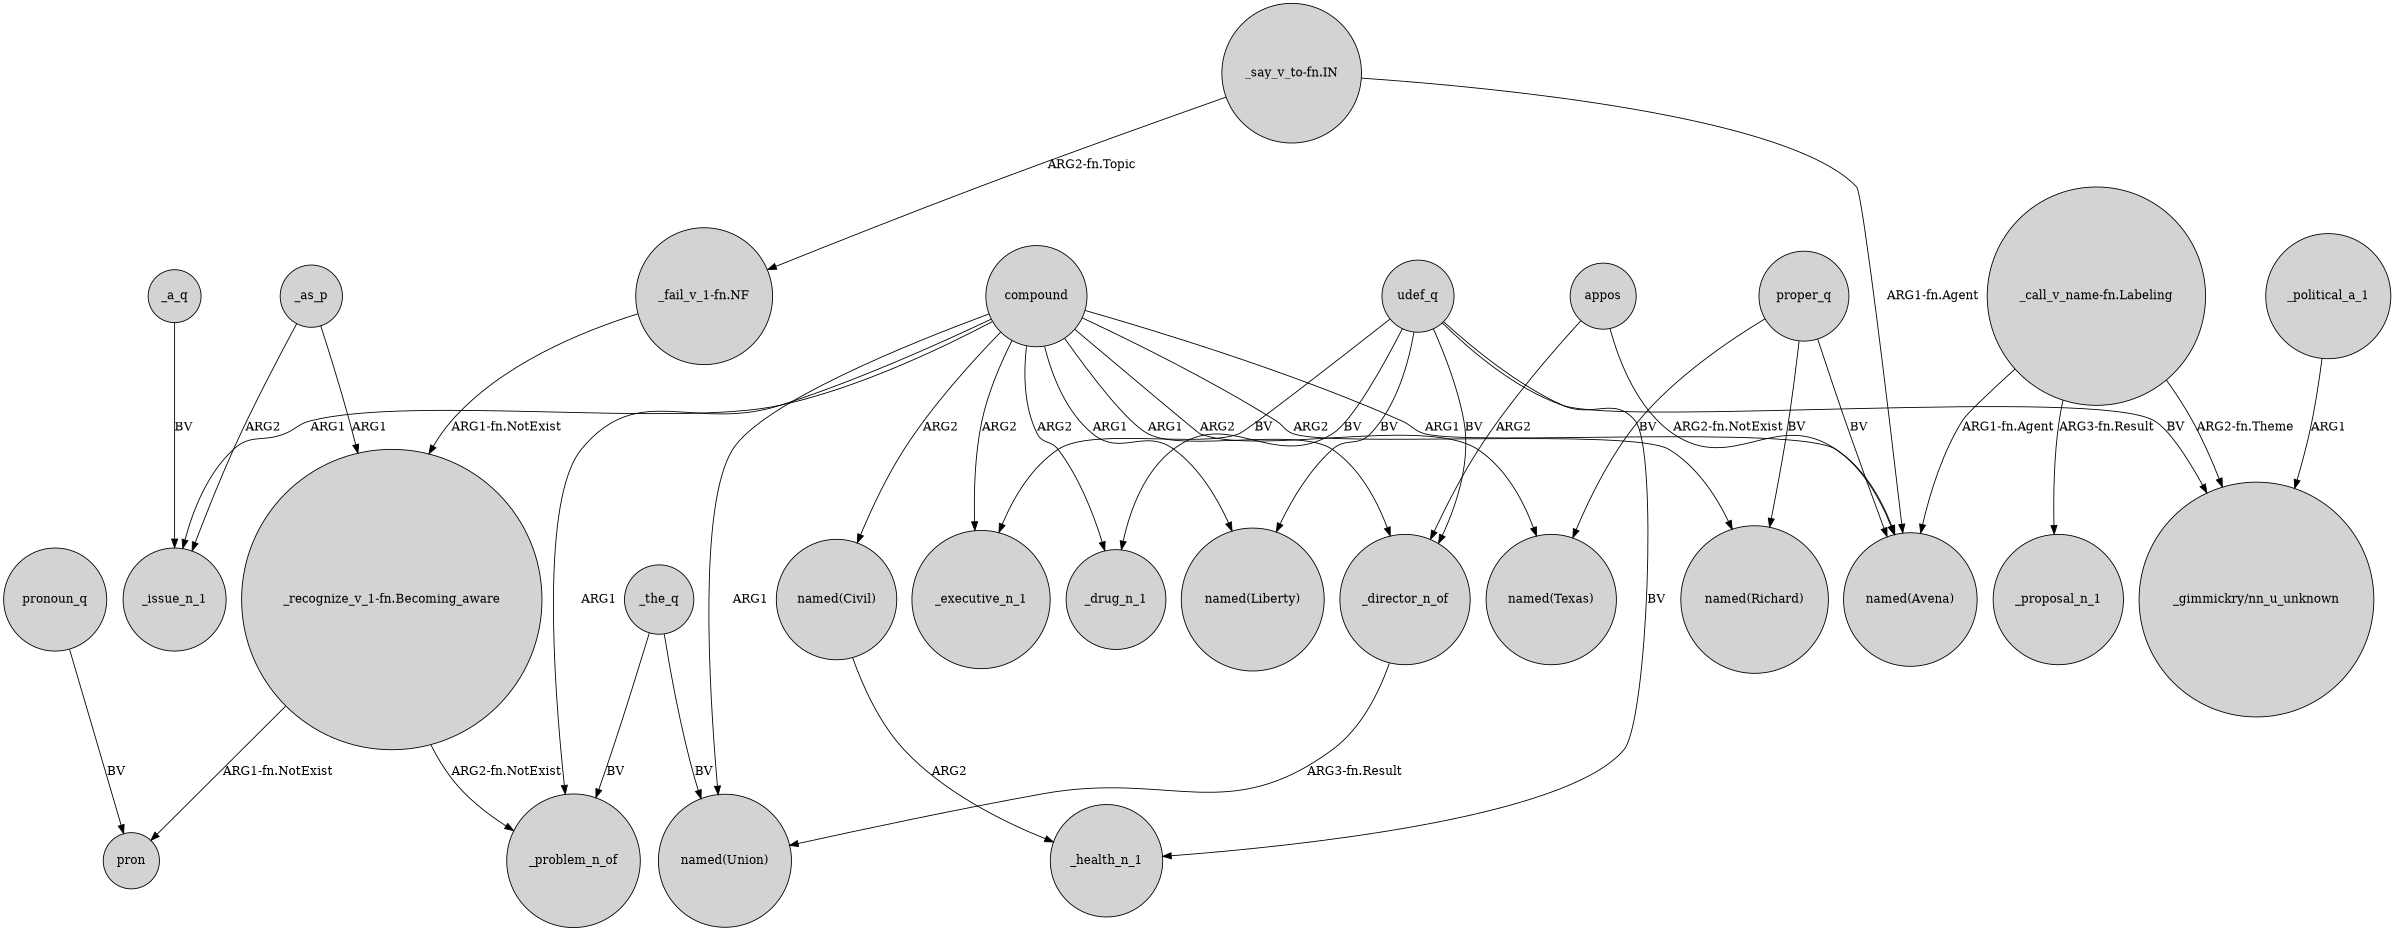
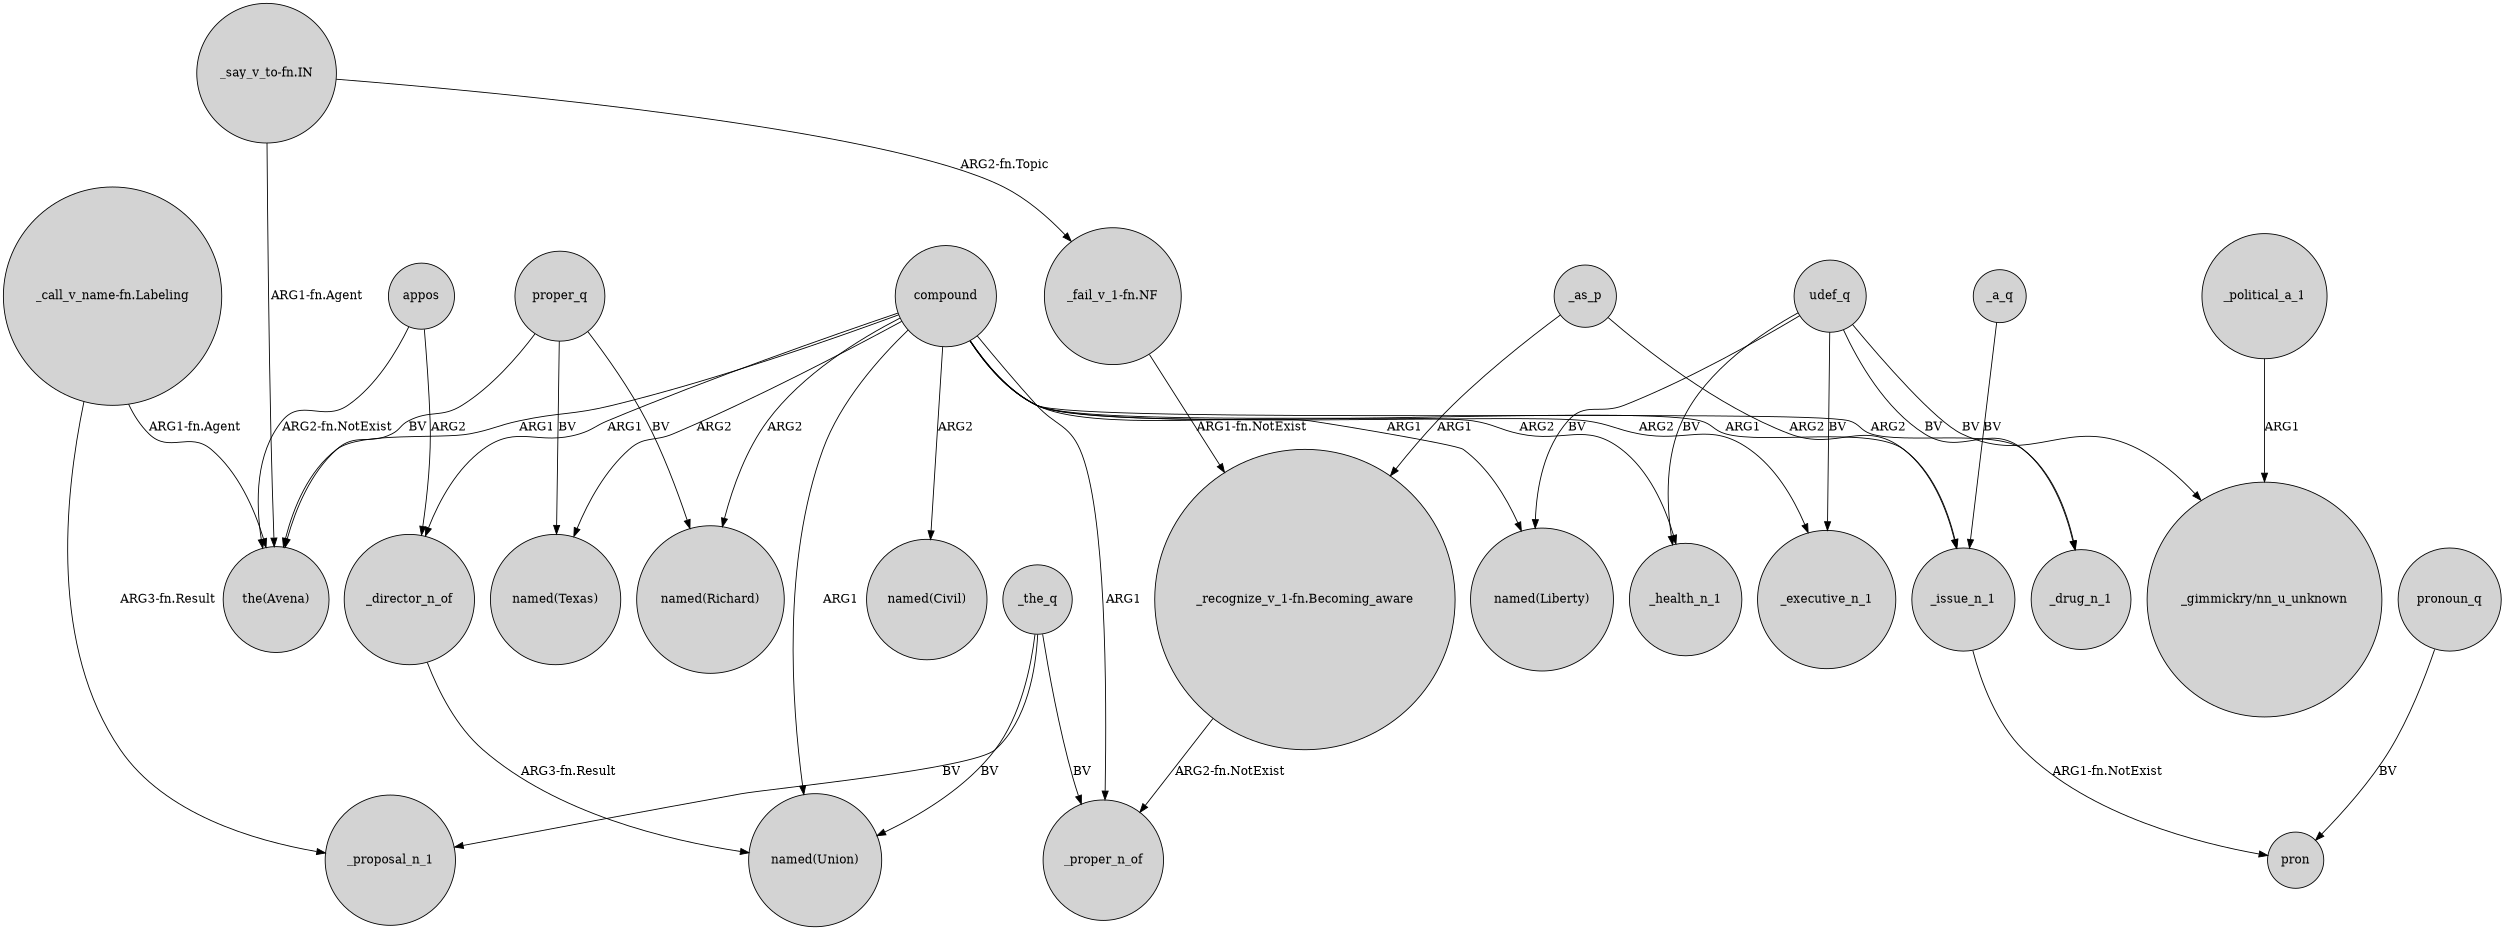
(2196, 428) -> none
(1465, 431) -> none
(1910, 600) -> (276, 600)
(221, 770) -> (2083, 794)
(927, 771) -> (1492, 426)
none -> (792, 787)
(573, 861) -> (1103, 860)
